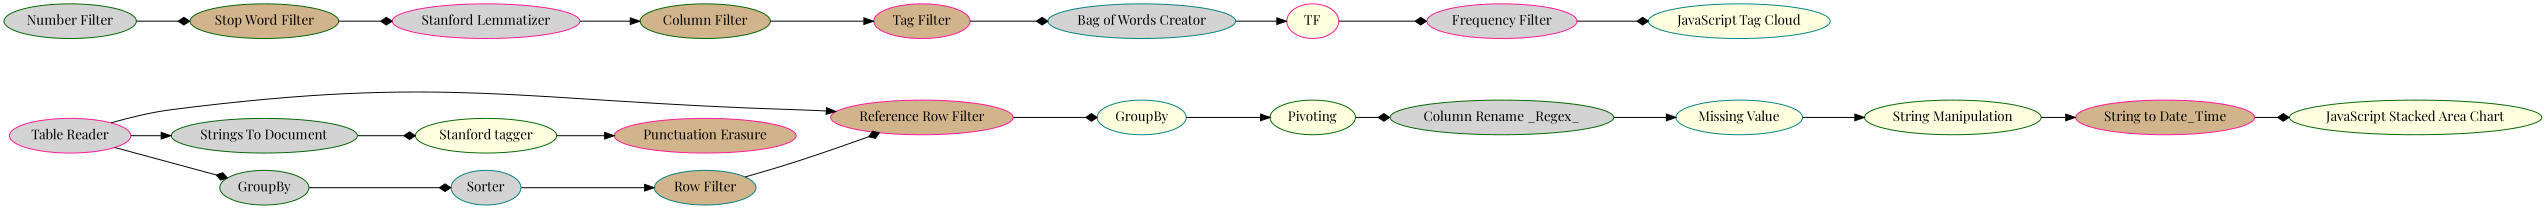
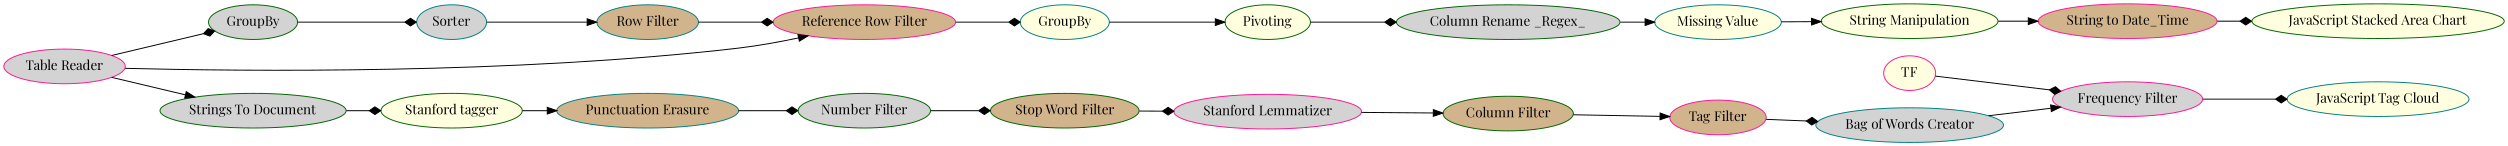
(1256, 21) -> (2020, 112)
none -> (762, 111)
(705, 136) -> (648, 111)
